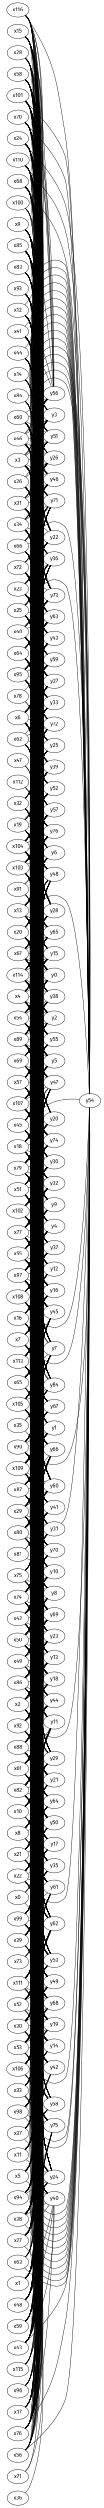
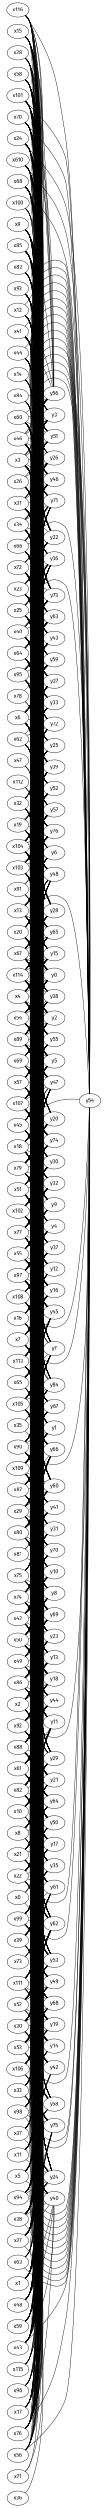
(18, 160) -> (18, 160)
(83, 1317) -> (71, 1890)
